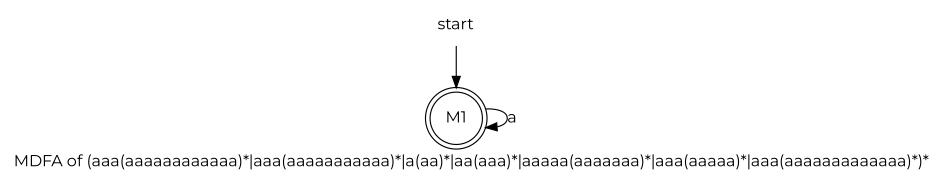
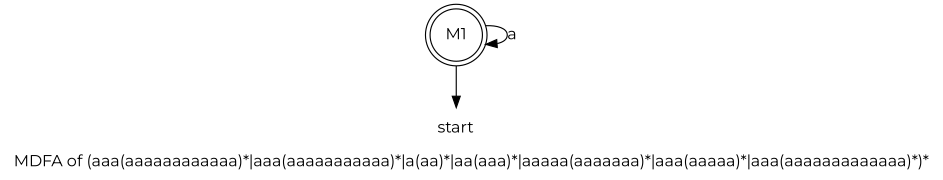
(456, 61) -> (456, 81)
